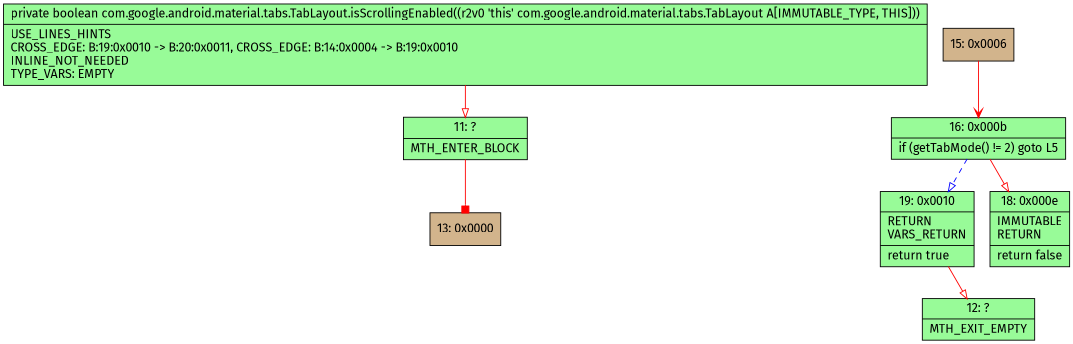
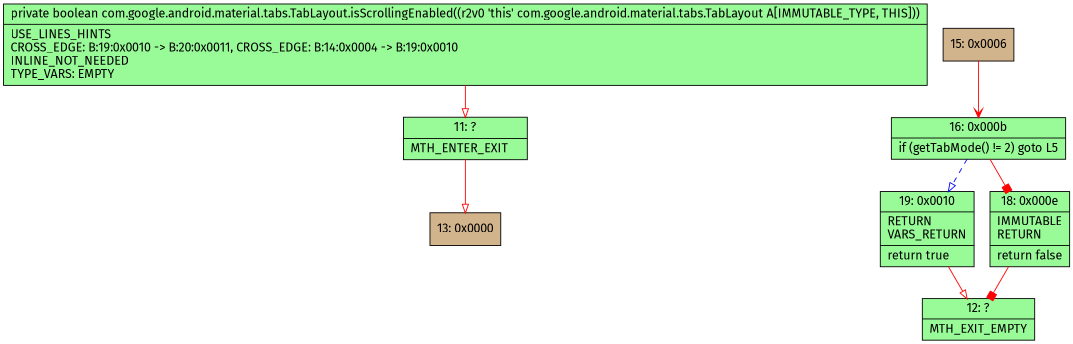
(465, 149) -> (460, 149)
(997, 172) -> (997, 172)
(465, 182) -> (465, 182)
none -> (1002, 279)
